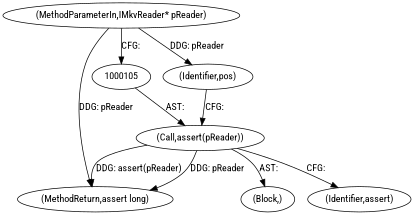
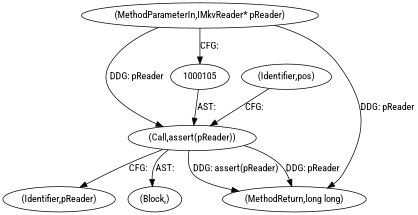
(162, 45) -> (106, 75)
(95, 199) -> (294, 199)
(359, 199) -> (59, 199)
